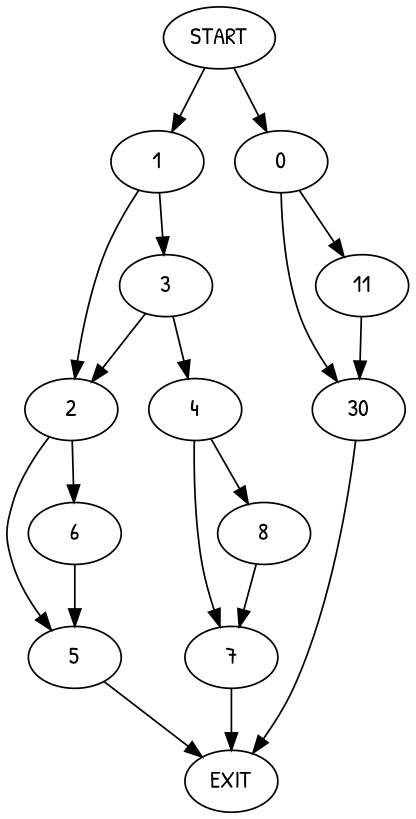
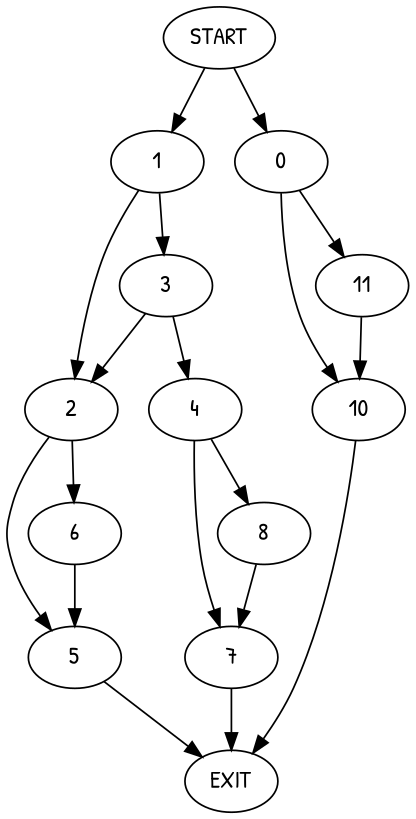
(359, 410) -> (359, 410)
